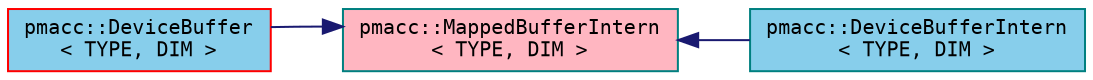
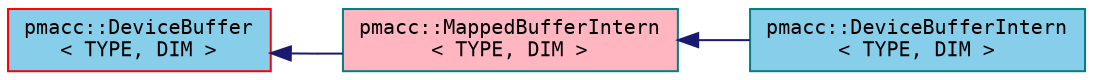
(297, 27) -> (317, 54)
